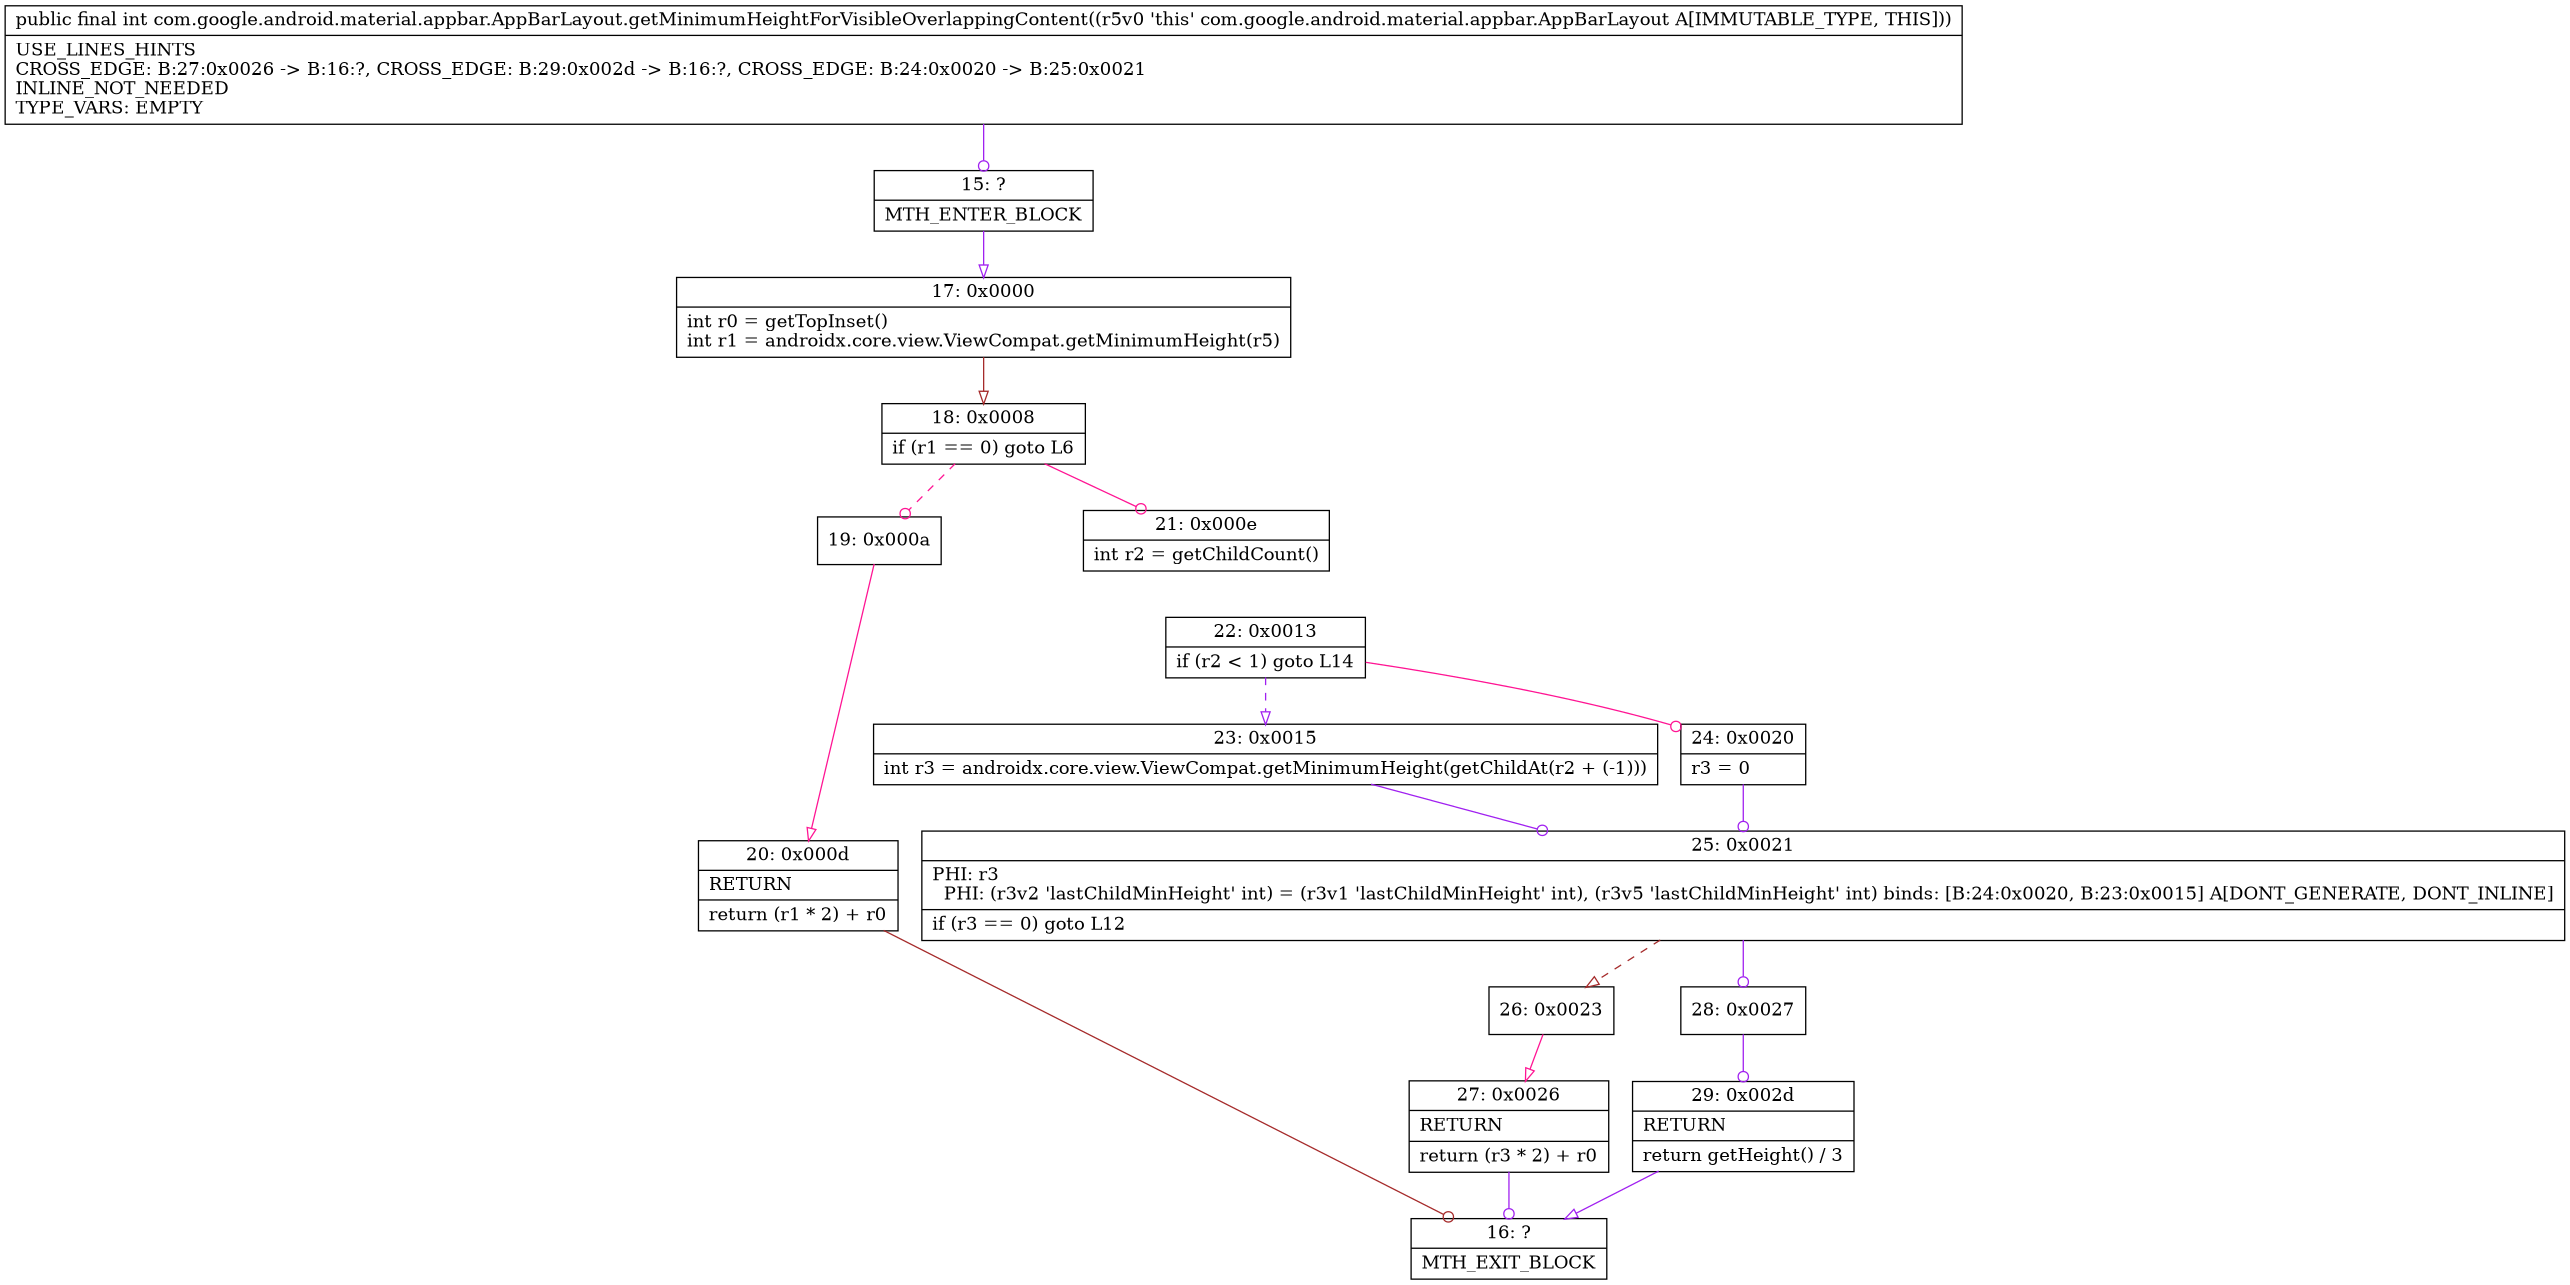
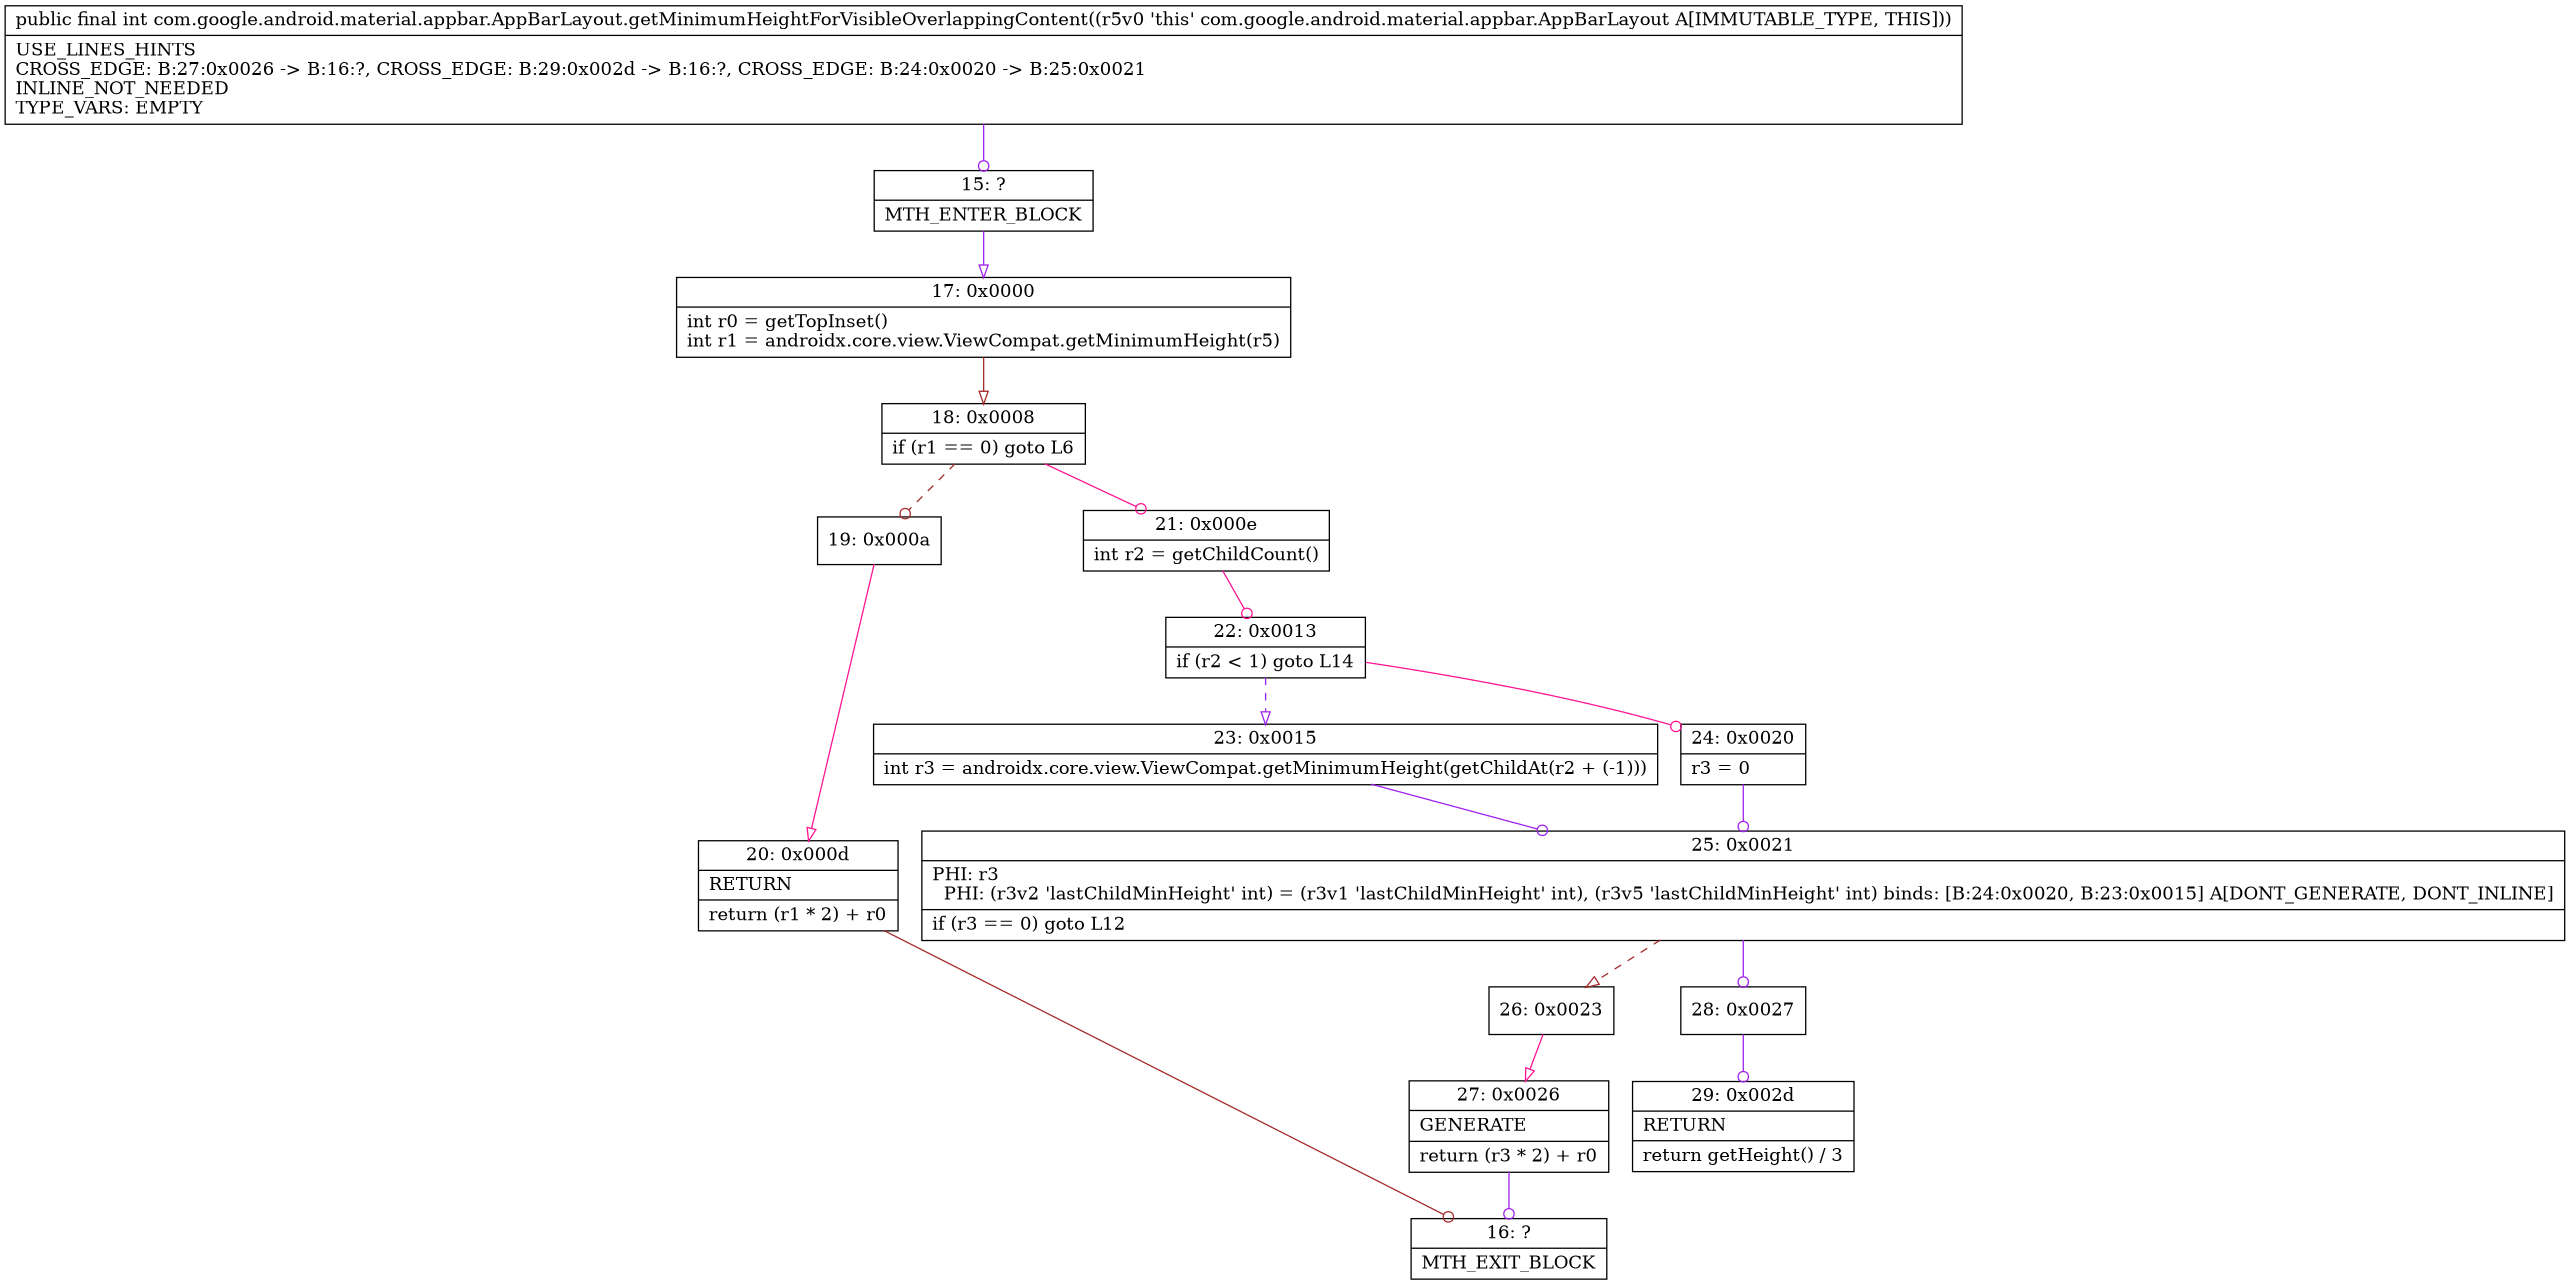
(932, 487) -> (932, 487)
none -> (1233, 590)
(1461, 1125) -> (1474, 1125)
(1617, 1192) -> none
